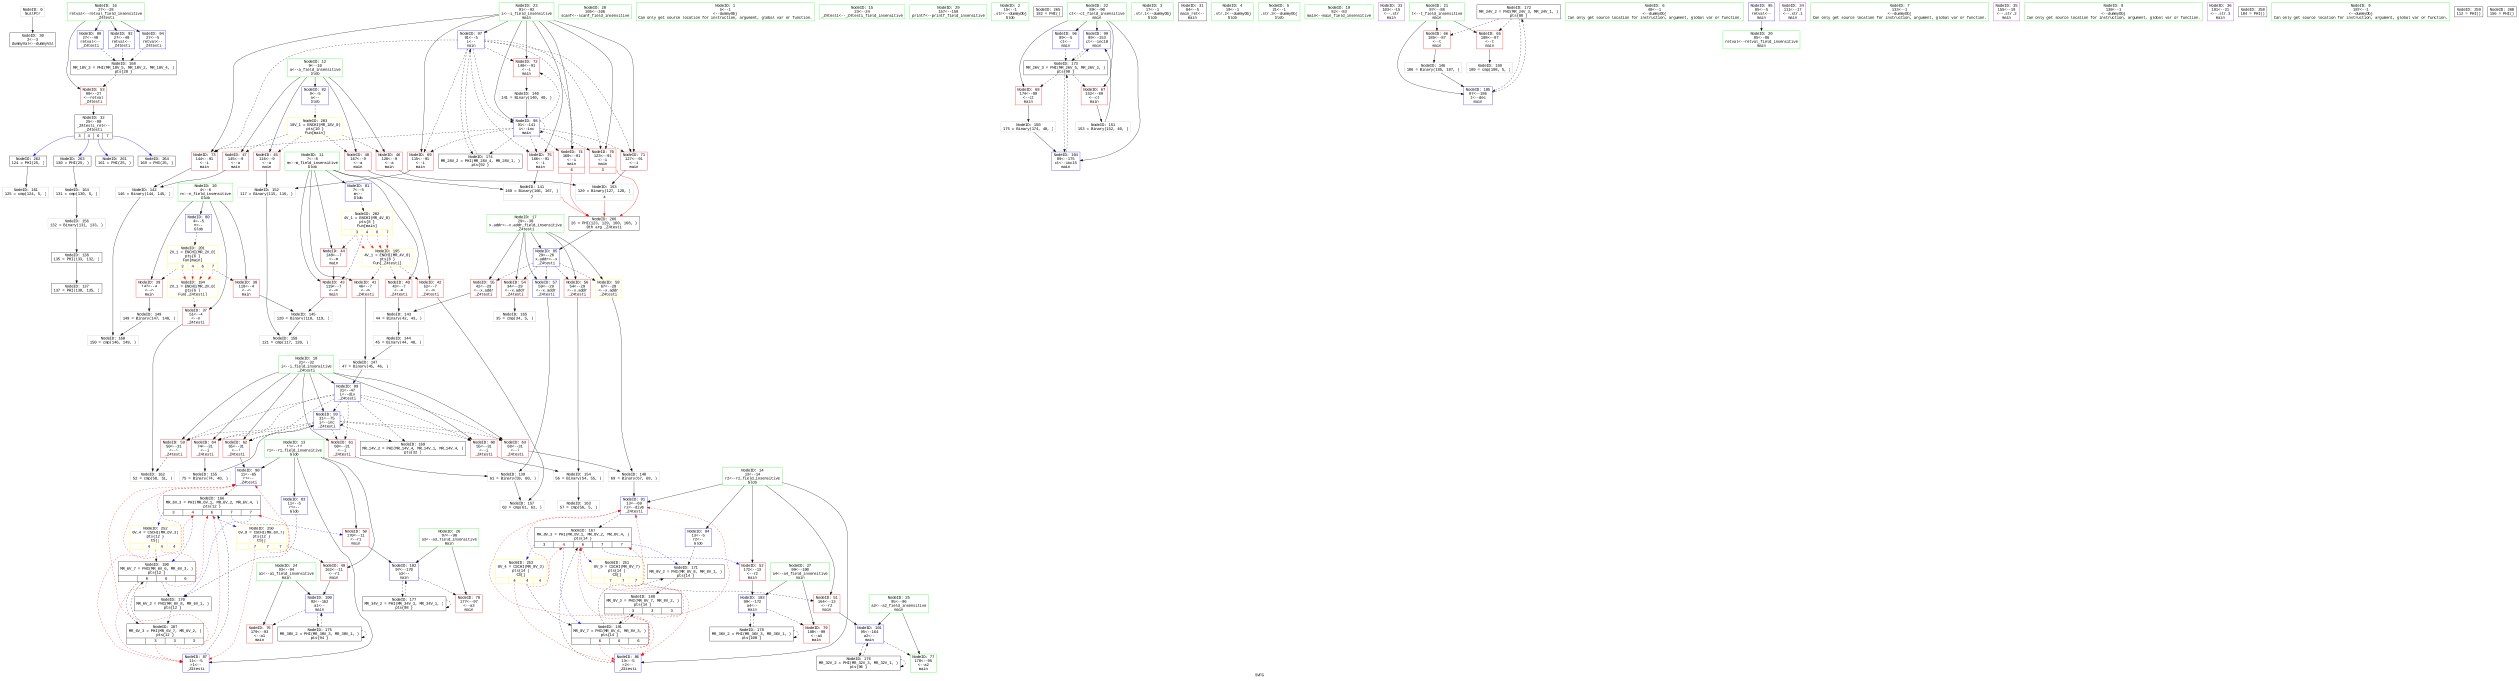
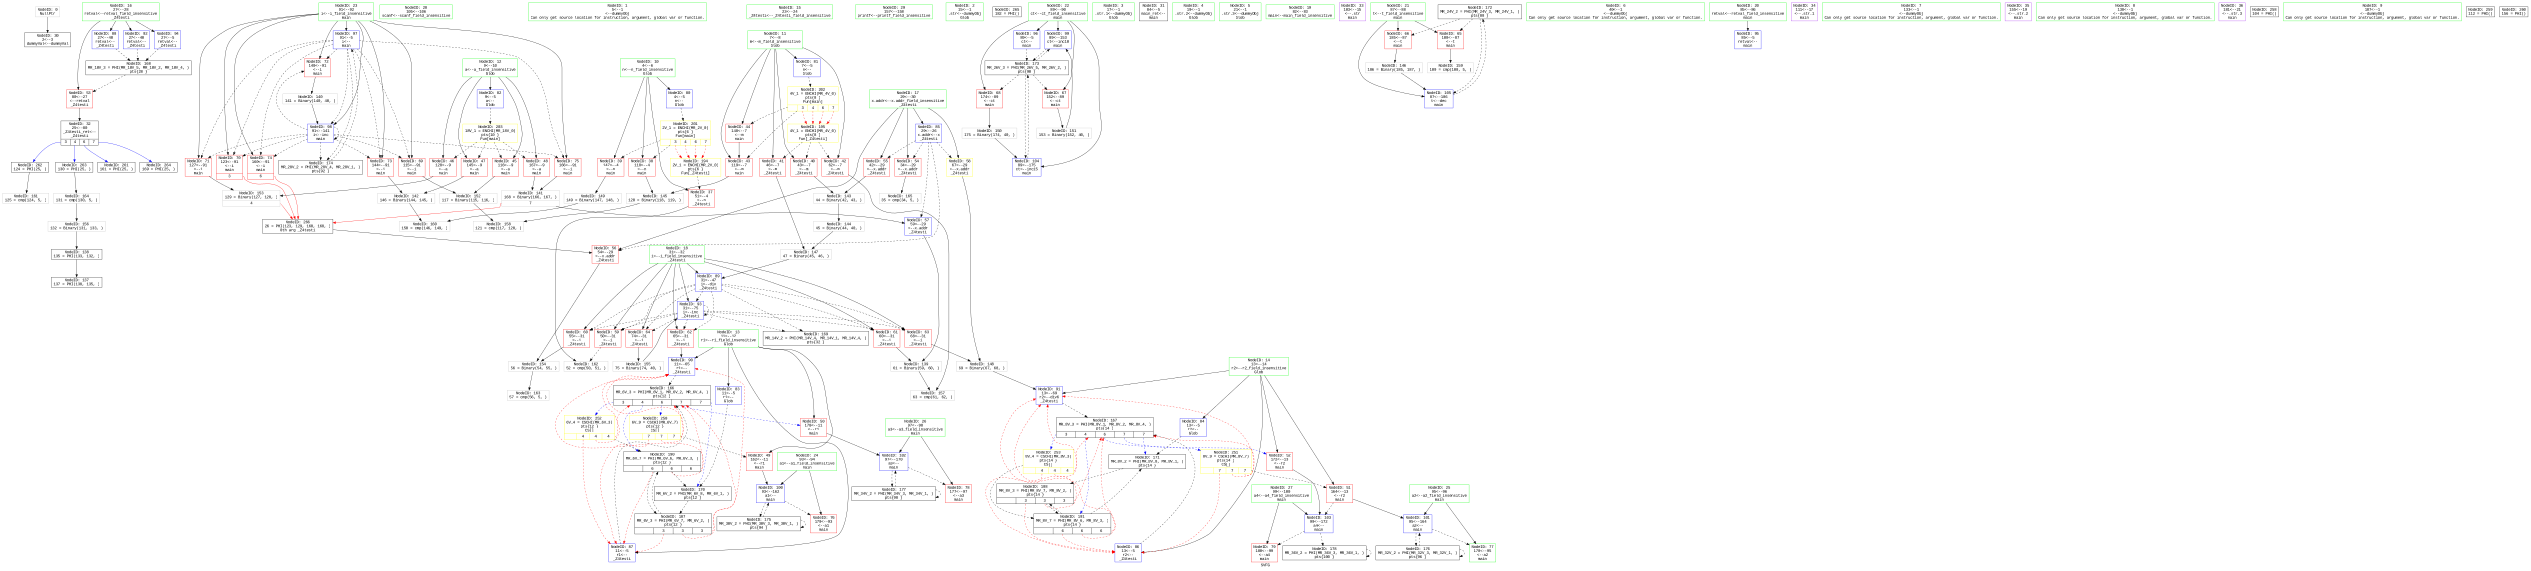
(1761, 25) -> (1748, 25)
(577, 239) -> (461, 241)
(527, 256) -> (738, 214)
(754, 621) -> (1330, 508)
